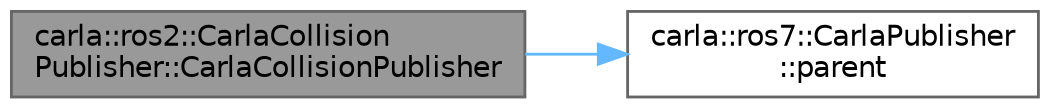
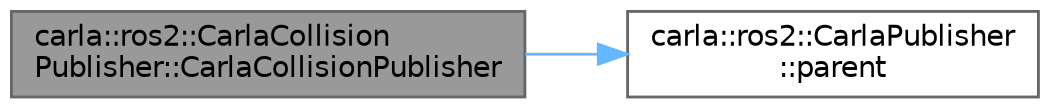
(833, 54) -> (833, 54)
